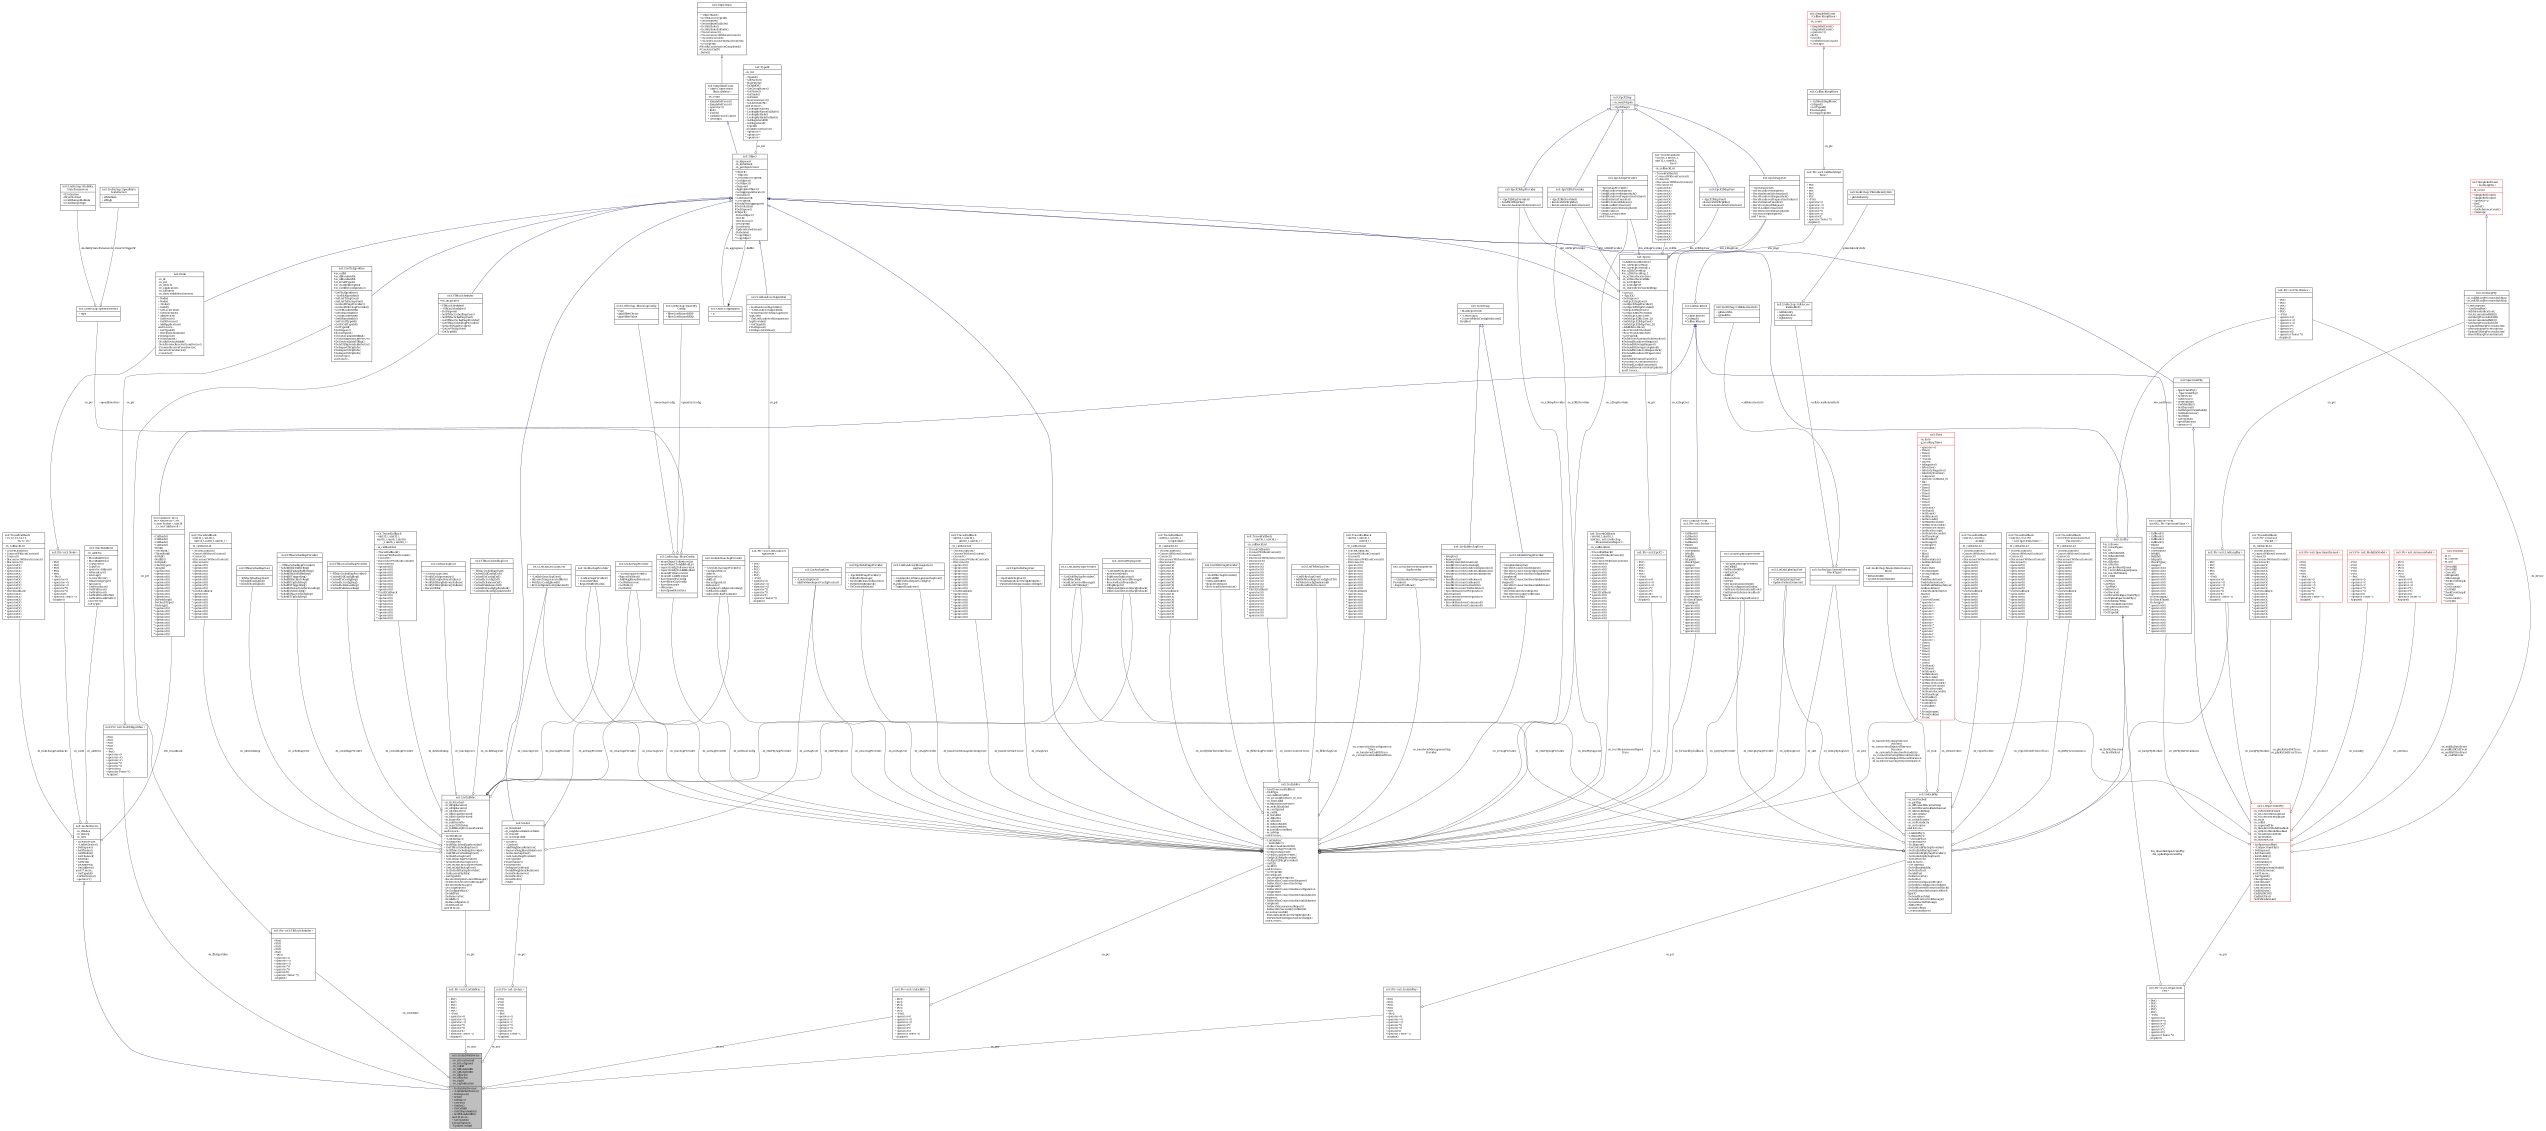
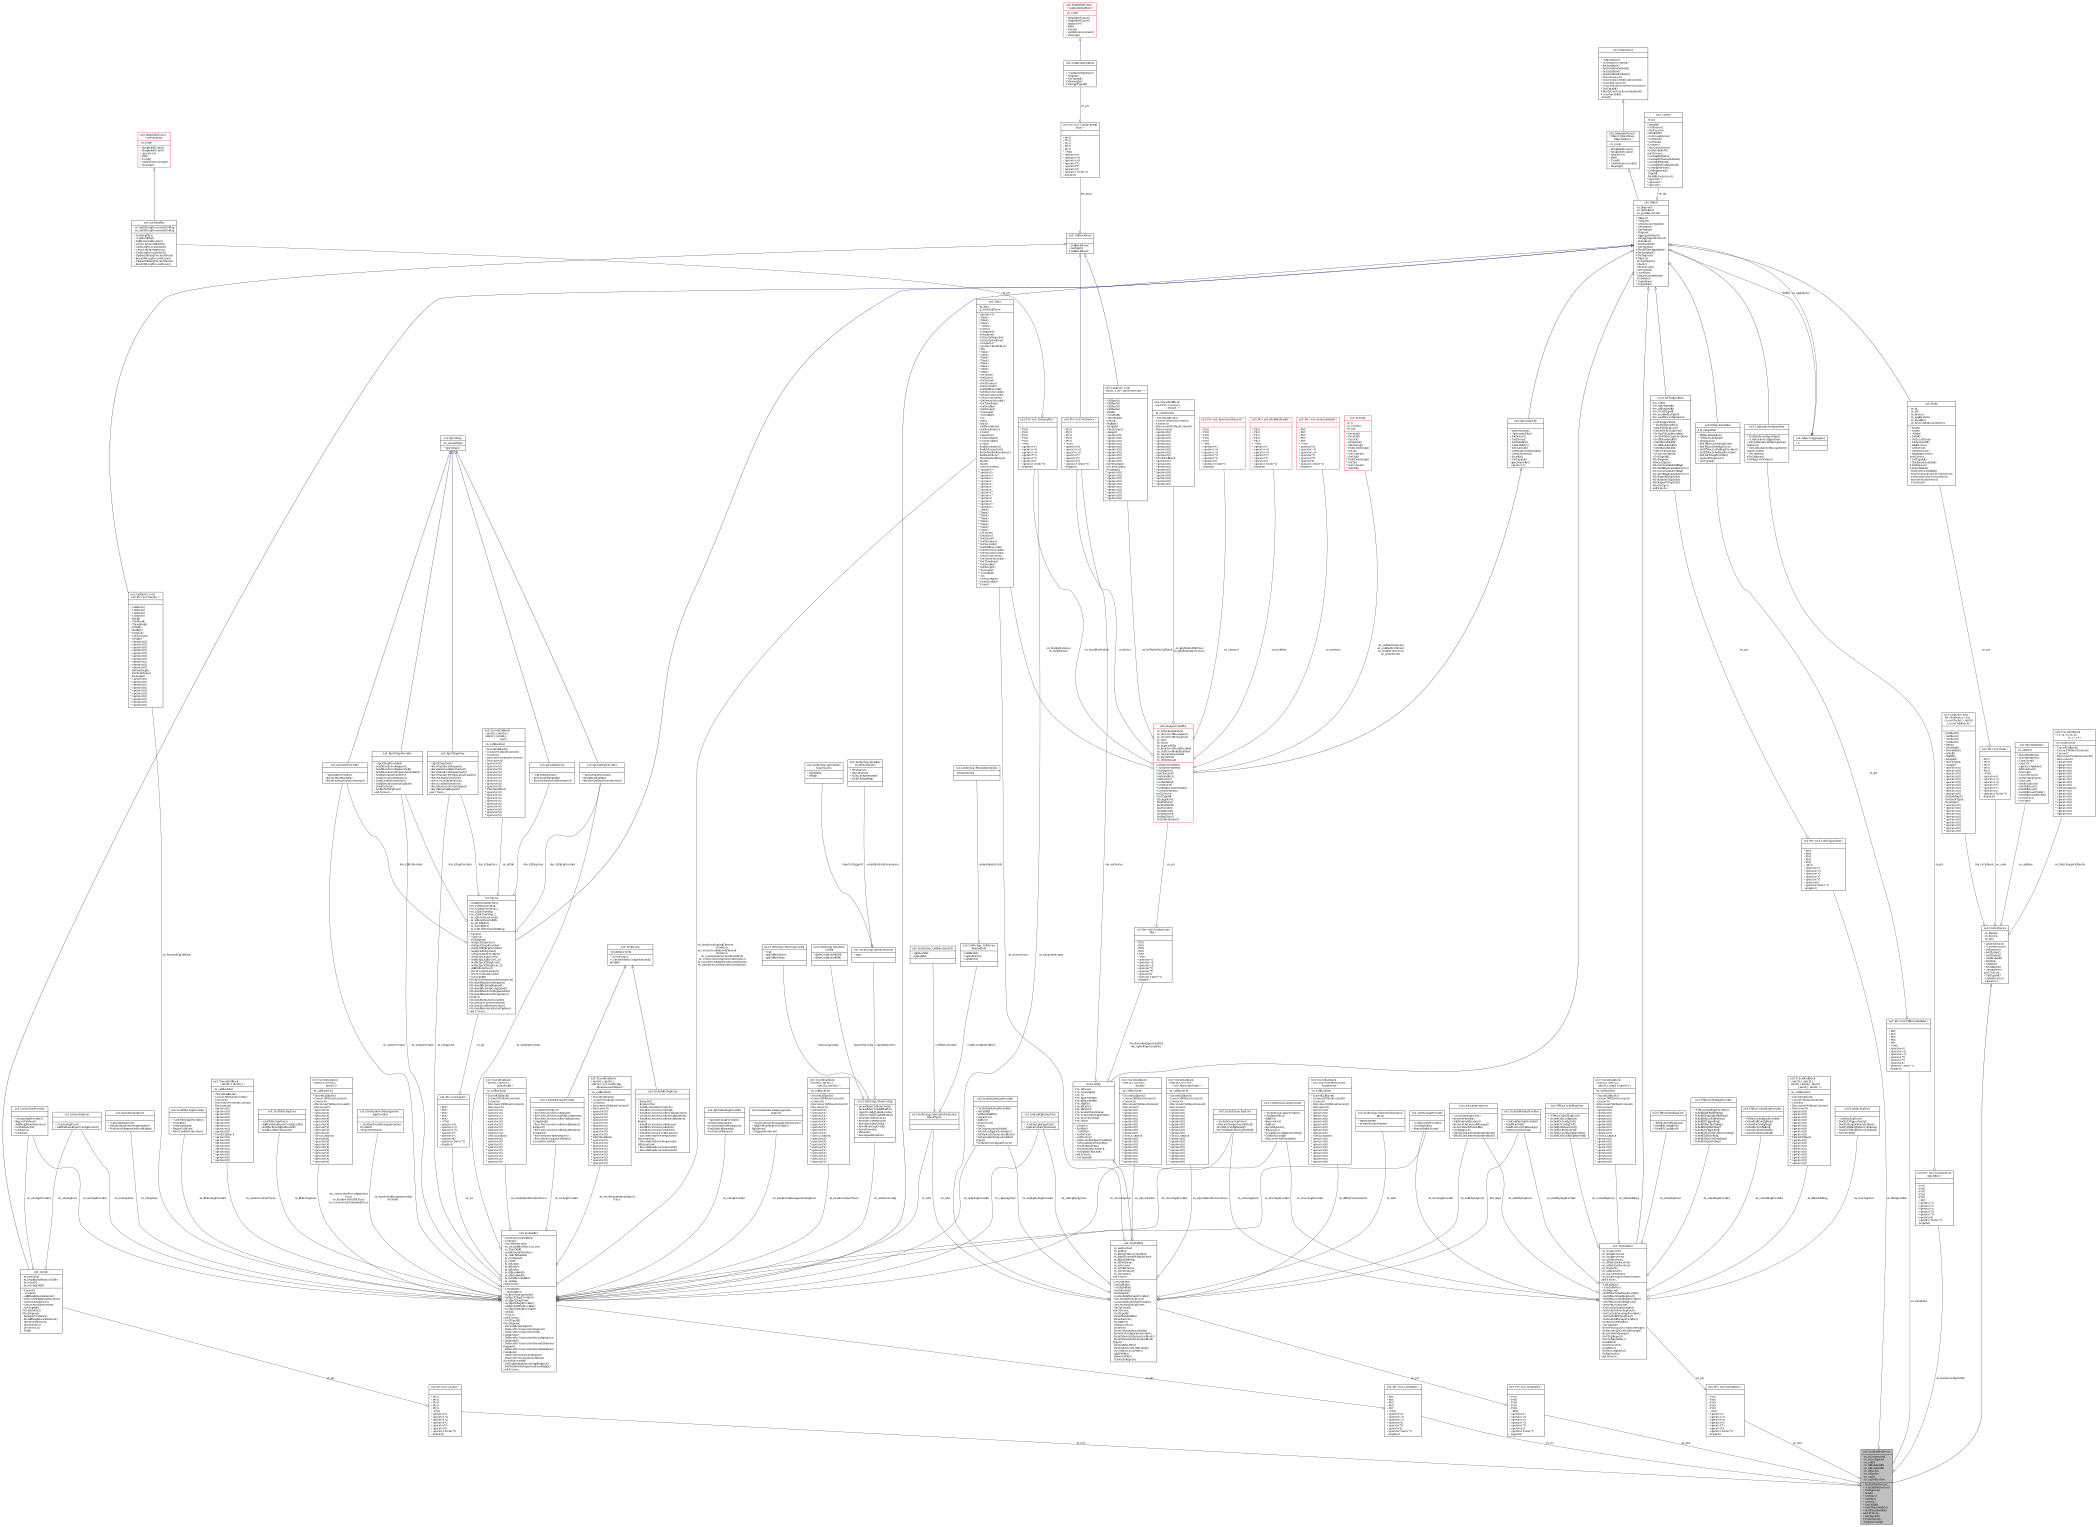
(911, 421) -> (1080, 337)
(1936, 576) -> (995, 443)
(1549, 751) -> (1495, 1198)
none -> (1643, 767)
(2134, 800) -> (1126, 1031)
none -> (1939, 1353)
